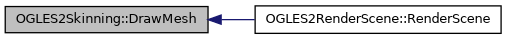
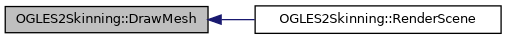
(378, 20) -> (378, 20)
